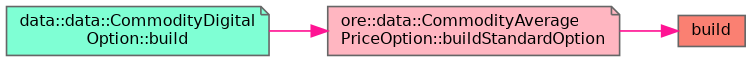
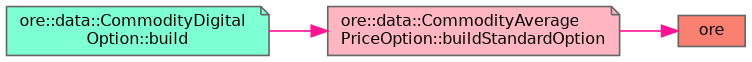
(138, 31) -> (138, 31)
(712, 31) -> (712, 31)
